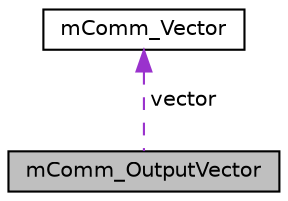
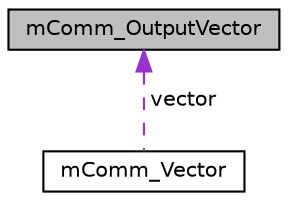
(144, 111) -> (144, 111)
